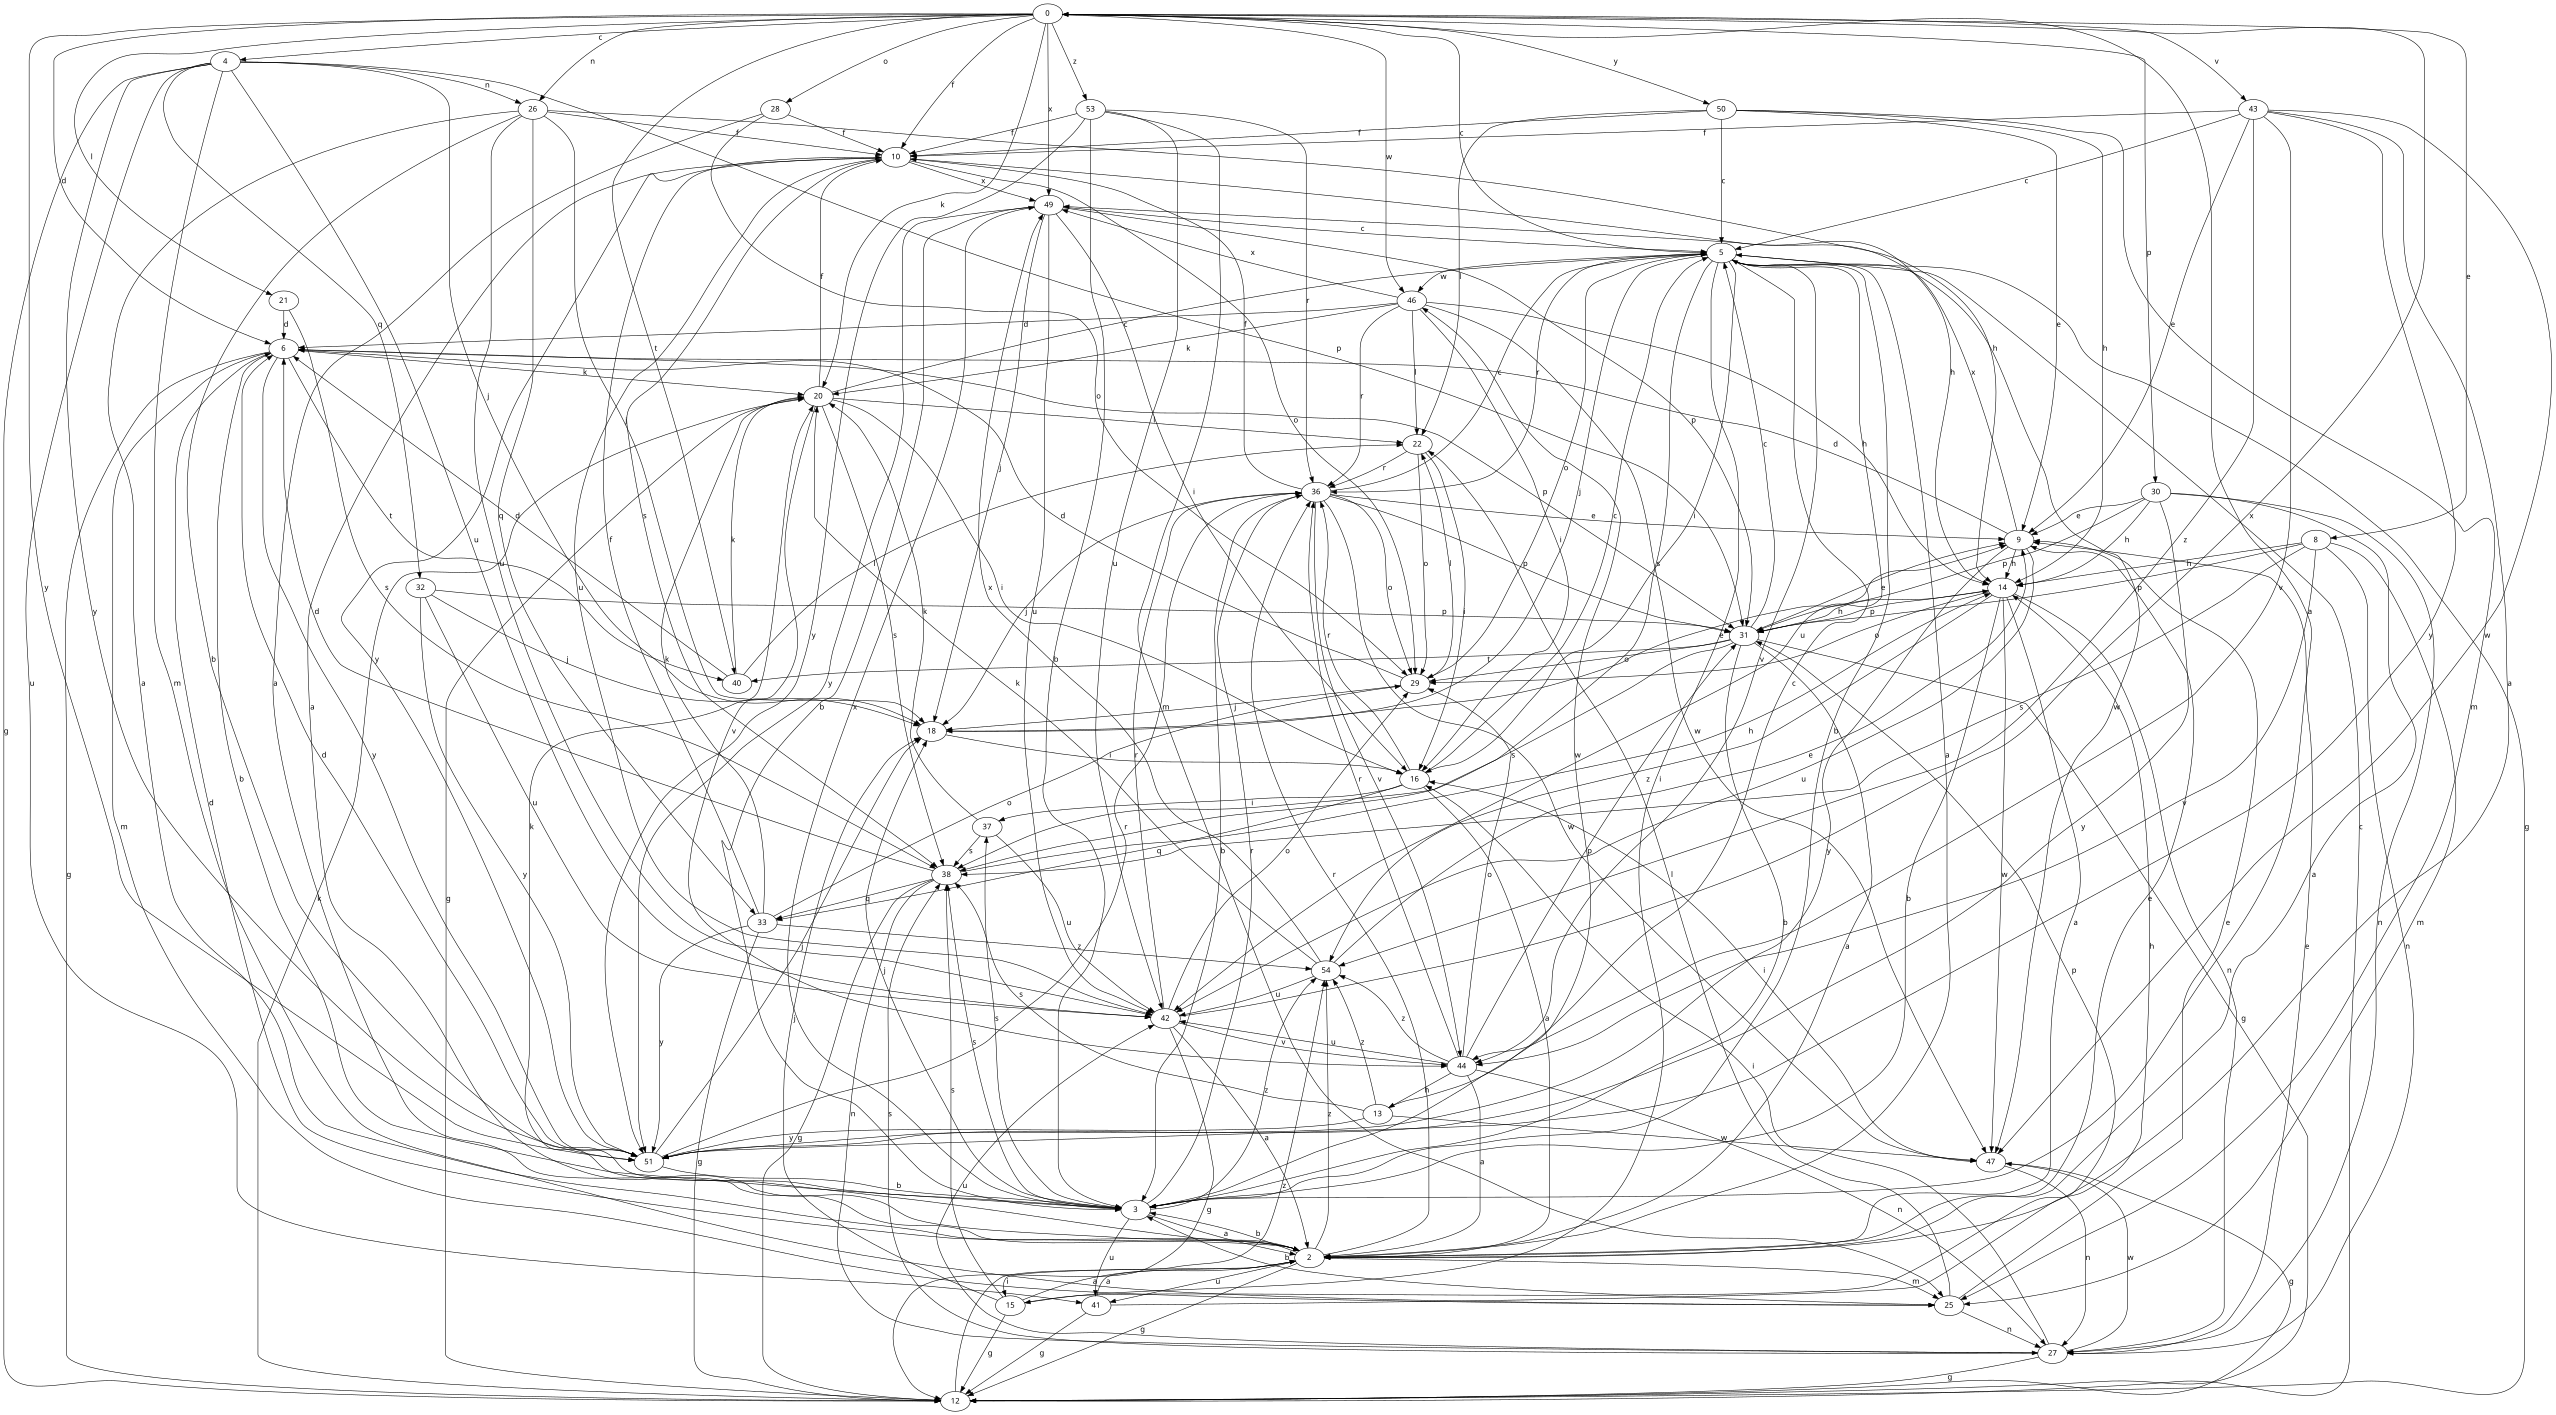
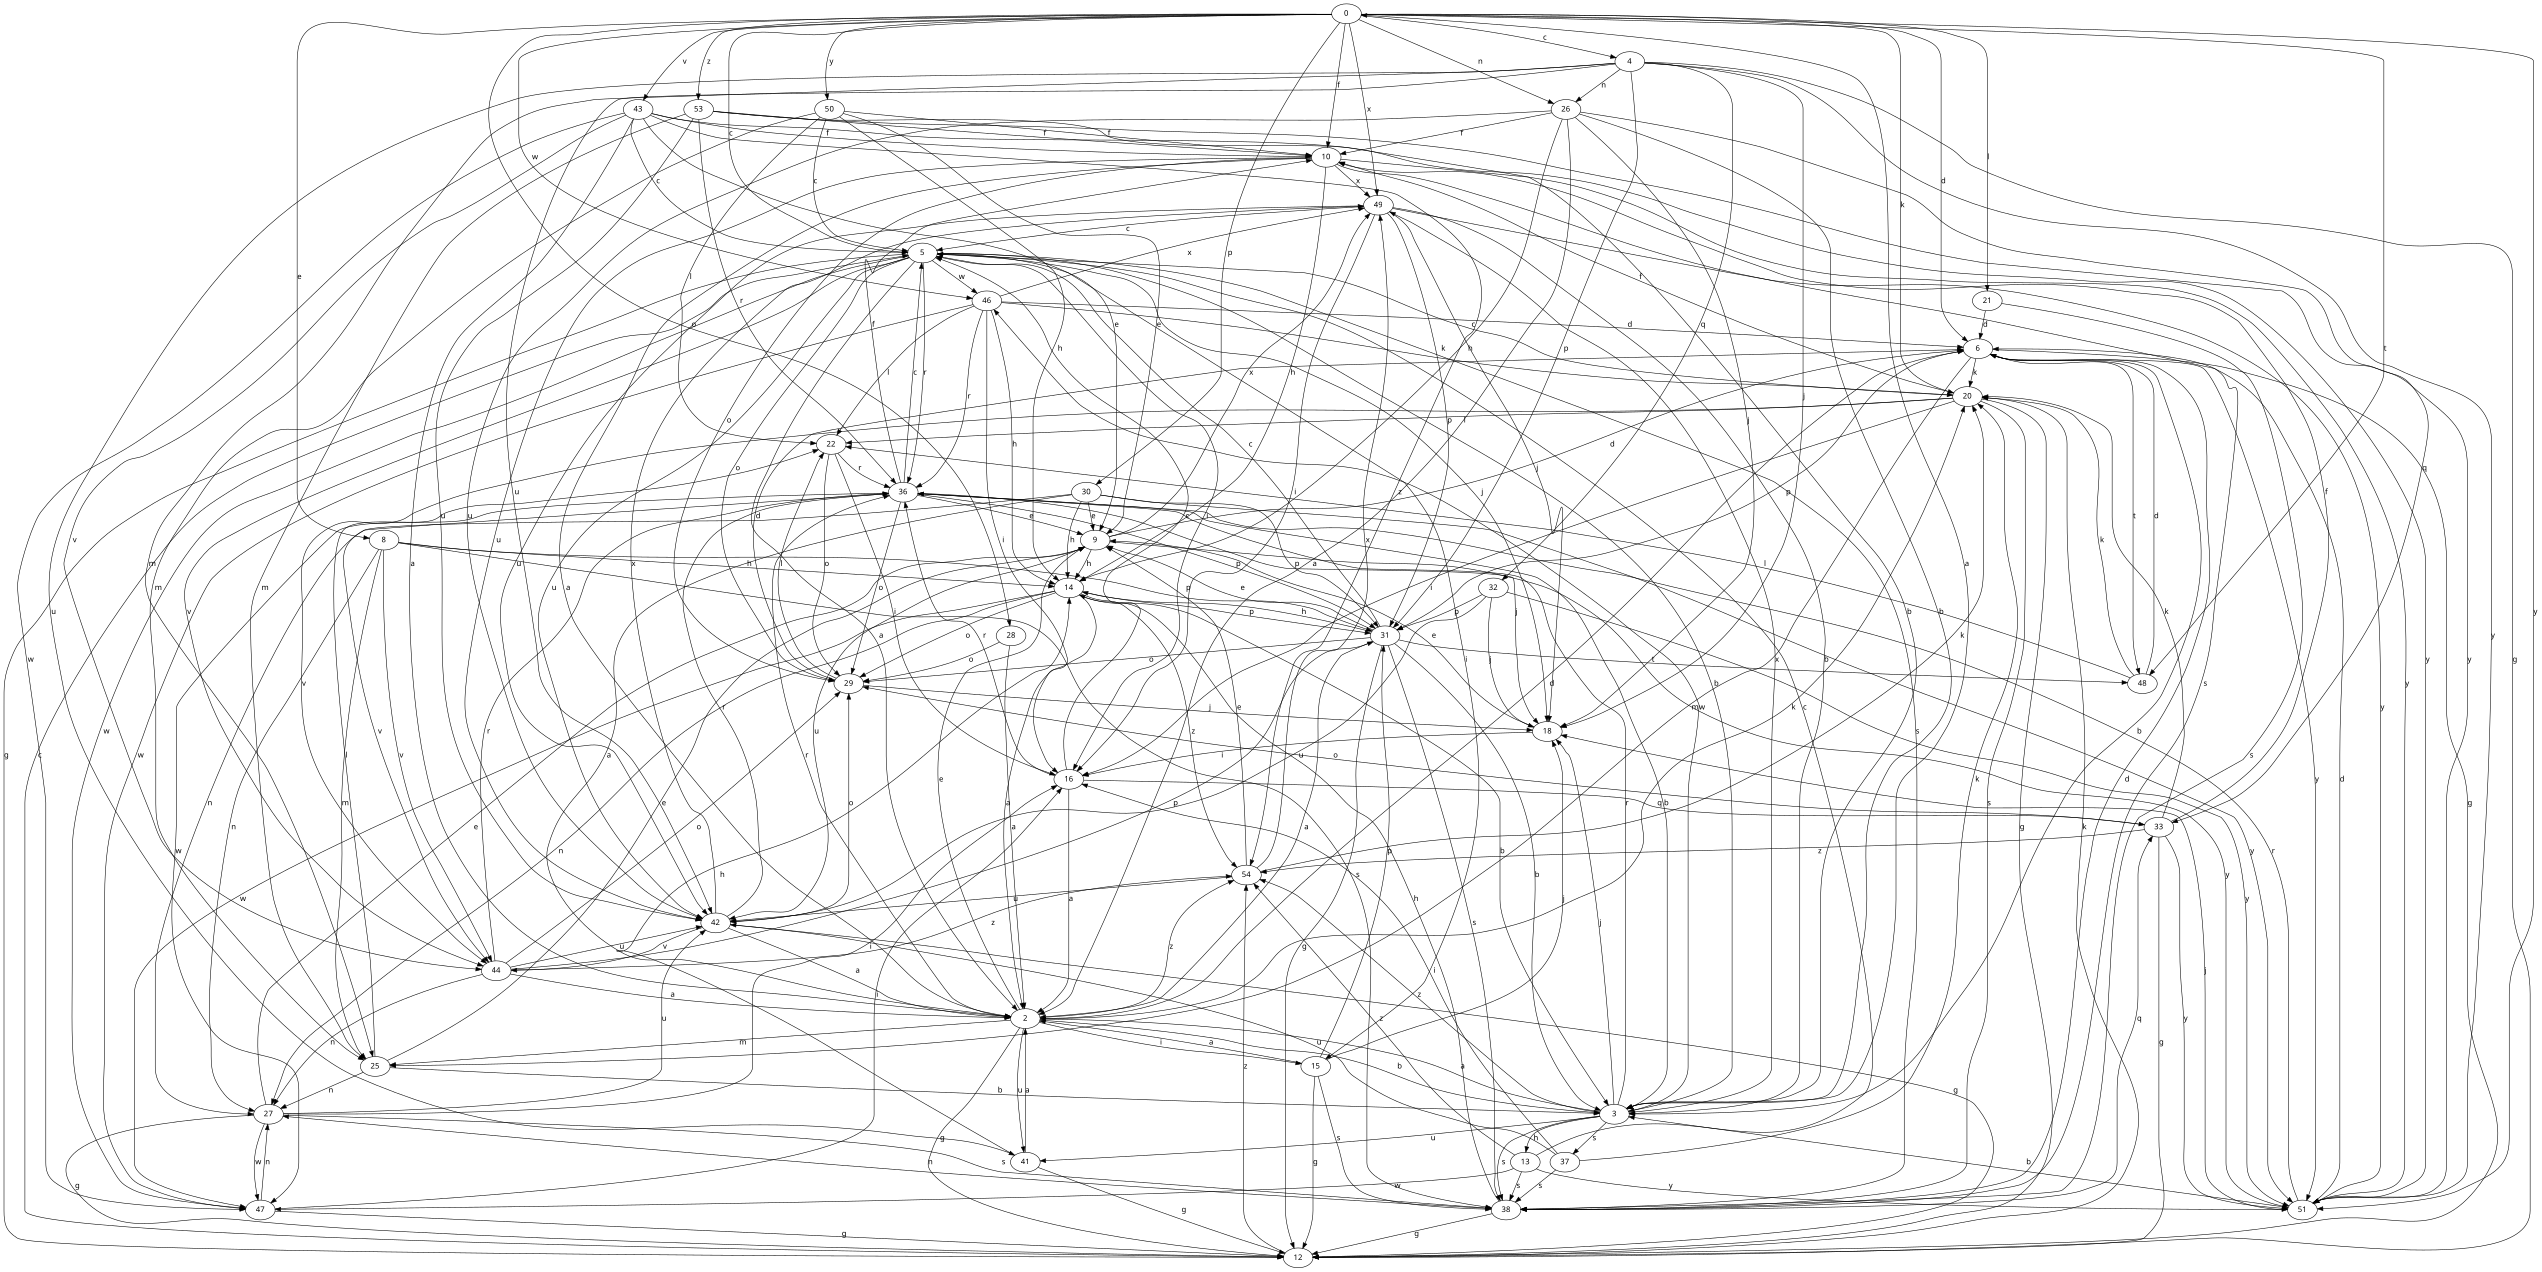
(833, 132) -> none
(2424, 237) -> (721, 349)
(737, 684) -> (2142, 684)
(1203, 802) -> (1388, 908)
(1421, 1090) -> (1559, 1124)
